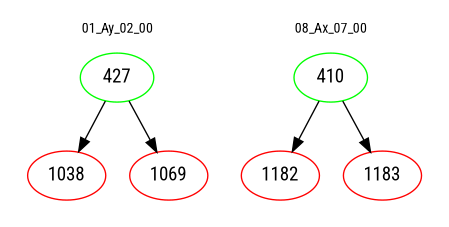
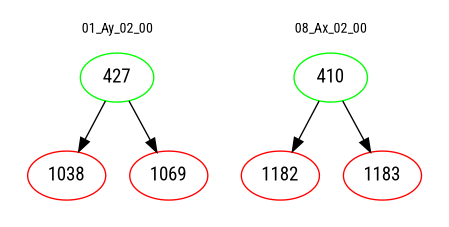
(331, 29) -> (331, 29)
